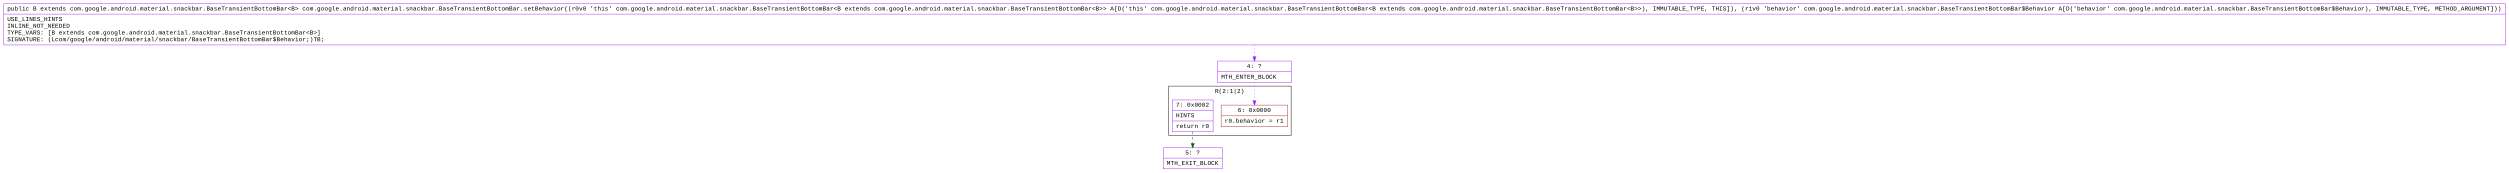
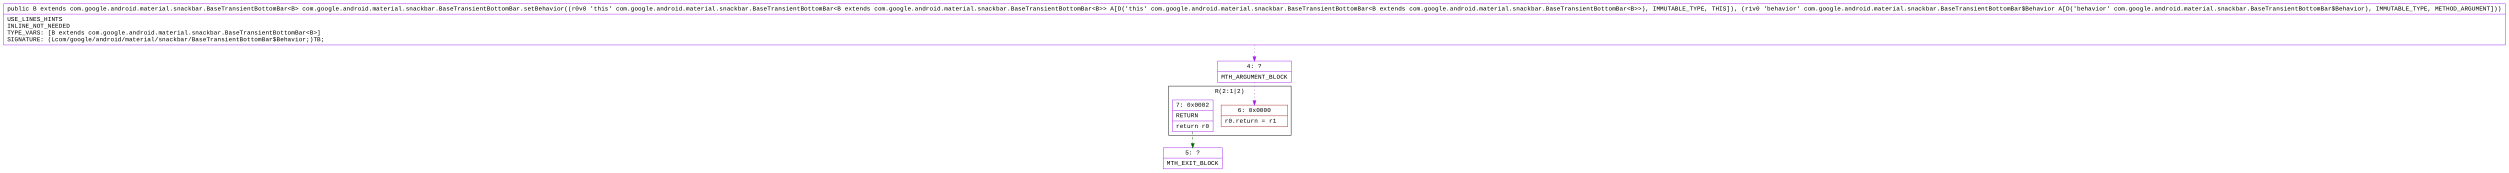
(1249, 77) -> (1254, 77)
(1185, 115) -> (1187, 115)
(1254, 121) -> (1251, 121)
